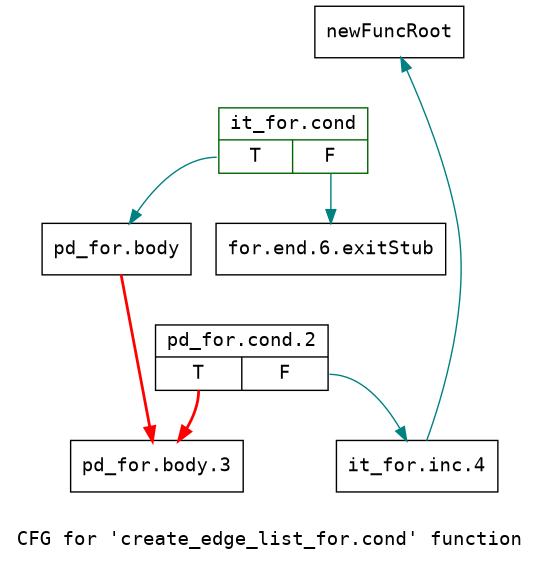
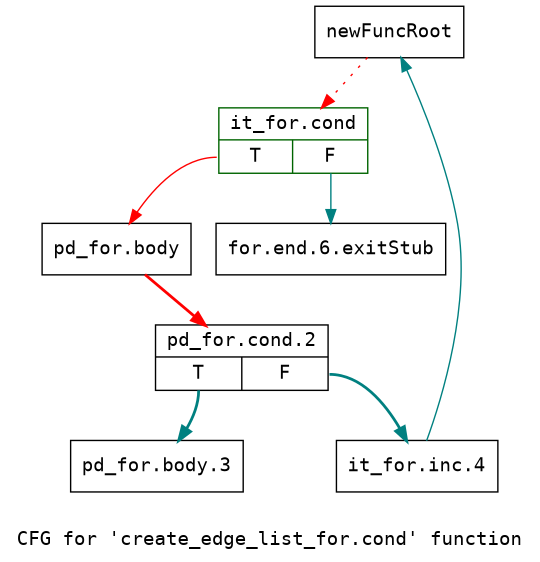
none -> (349, 78)
(171, 175) -> (171, 175)
(135, 351) -> (170, 295)
(371, 392) -> (371, 392)
(195, 410) -> (195, 410)
